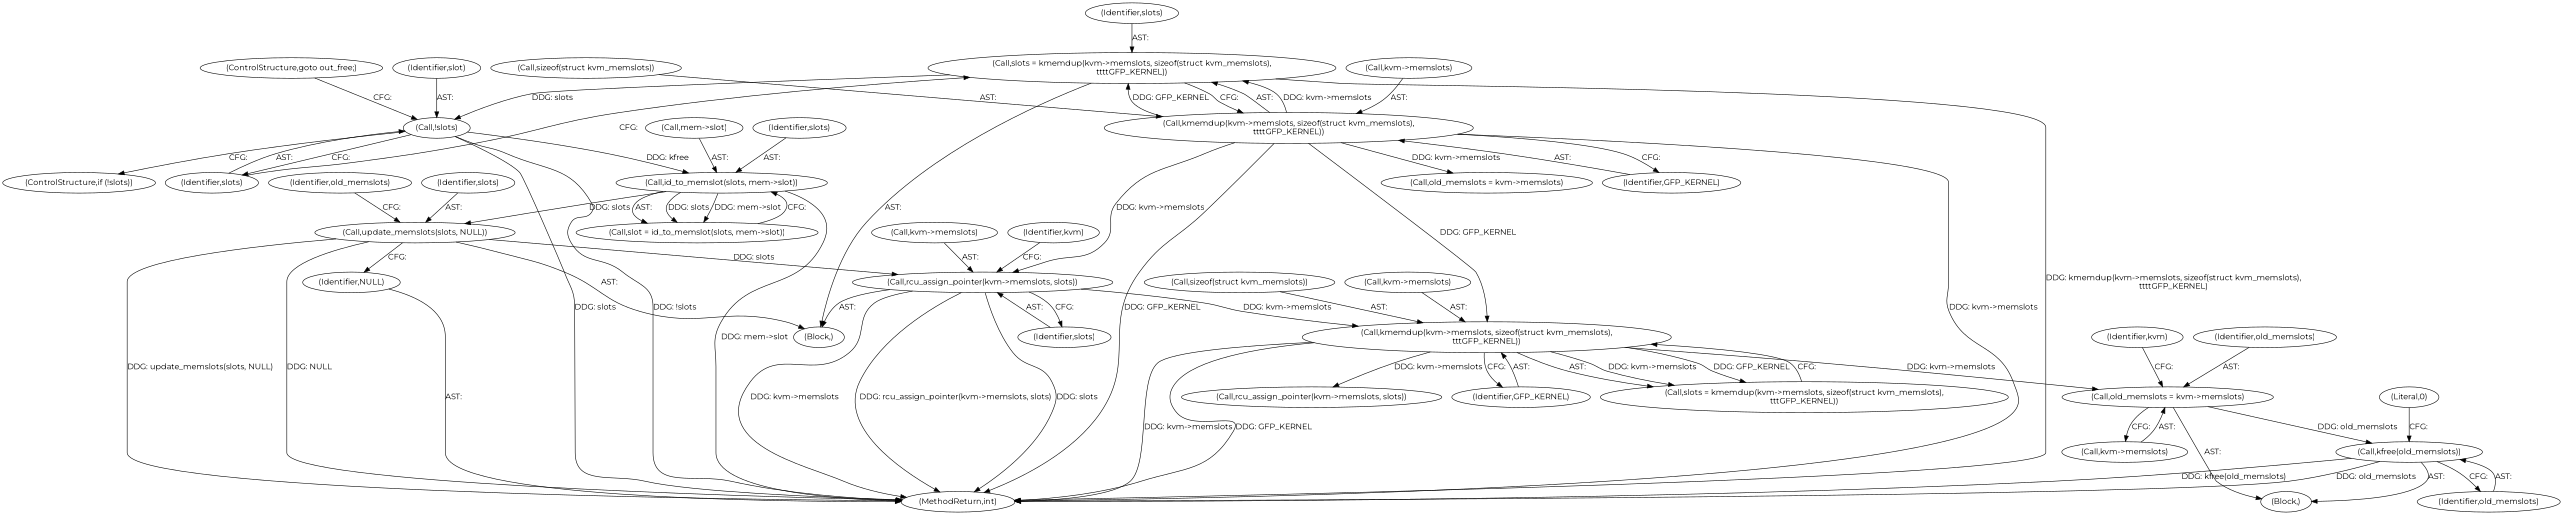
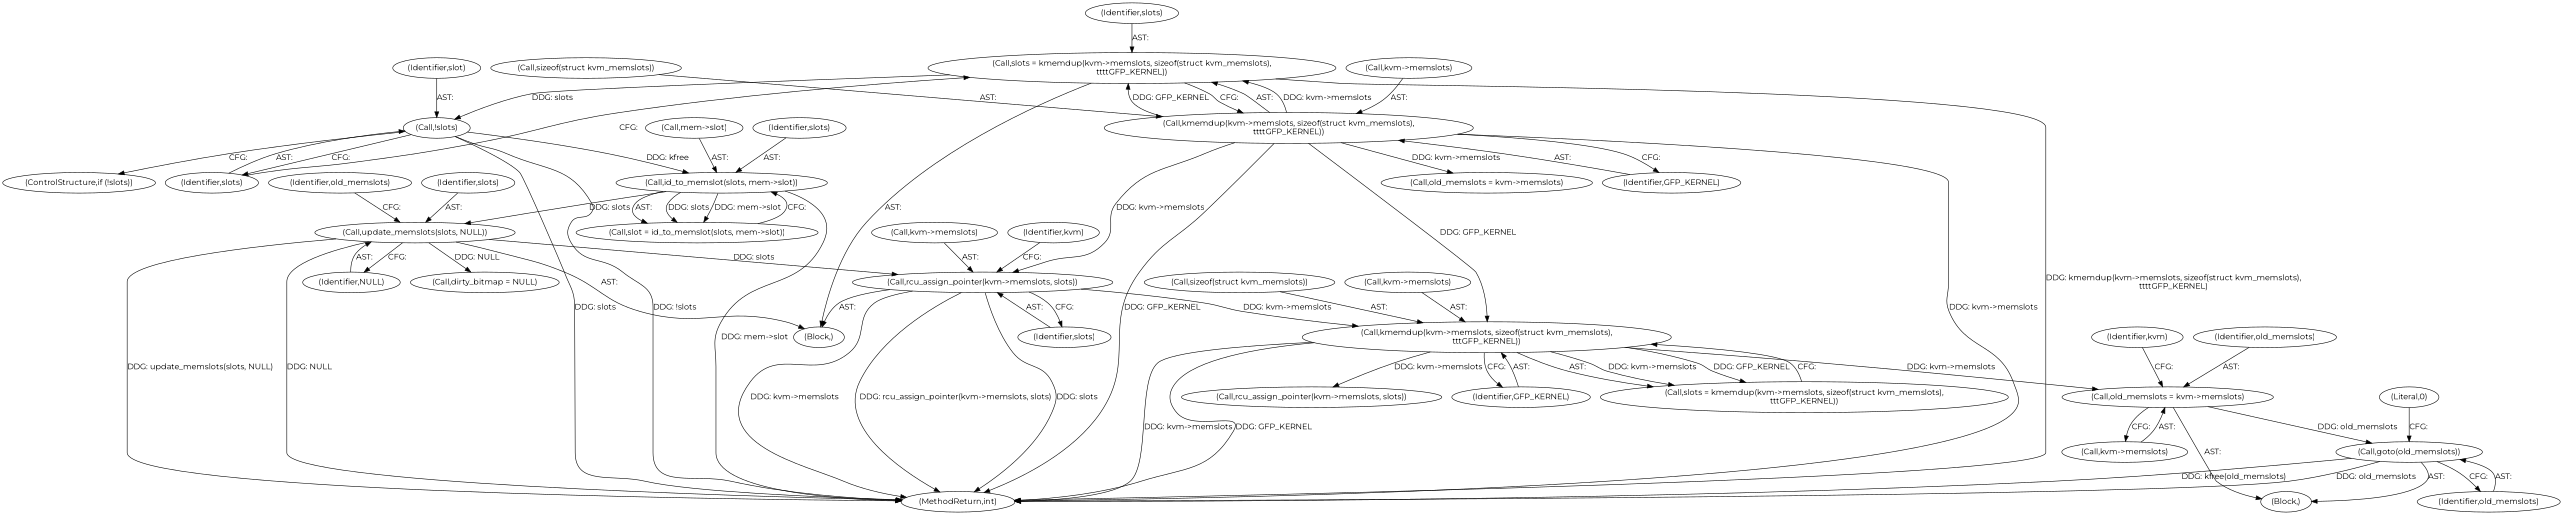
(291, 68) -> none
none -> (485, 282)
(2409, 452) -> (2409, 452)
(503, 480) -> (354, 256)
